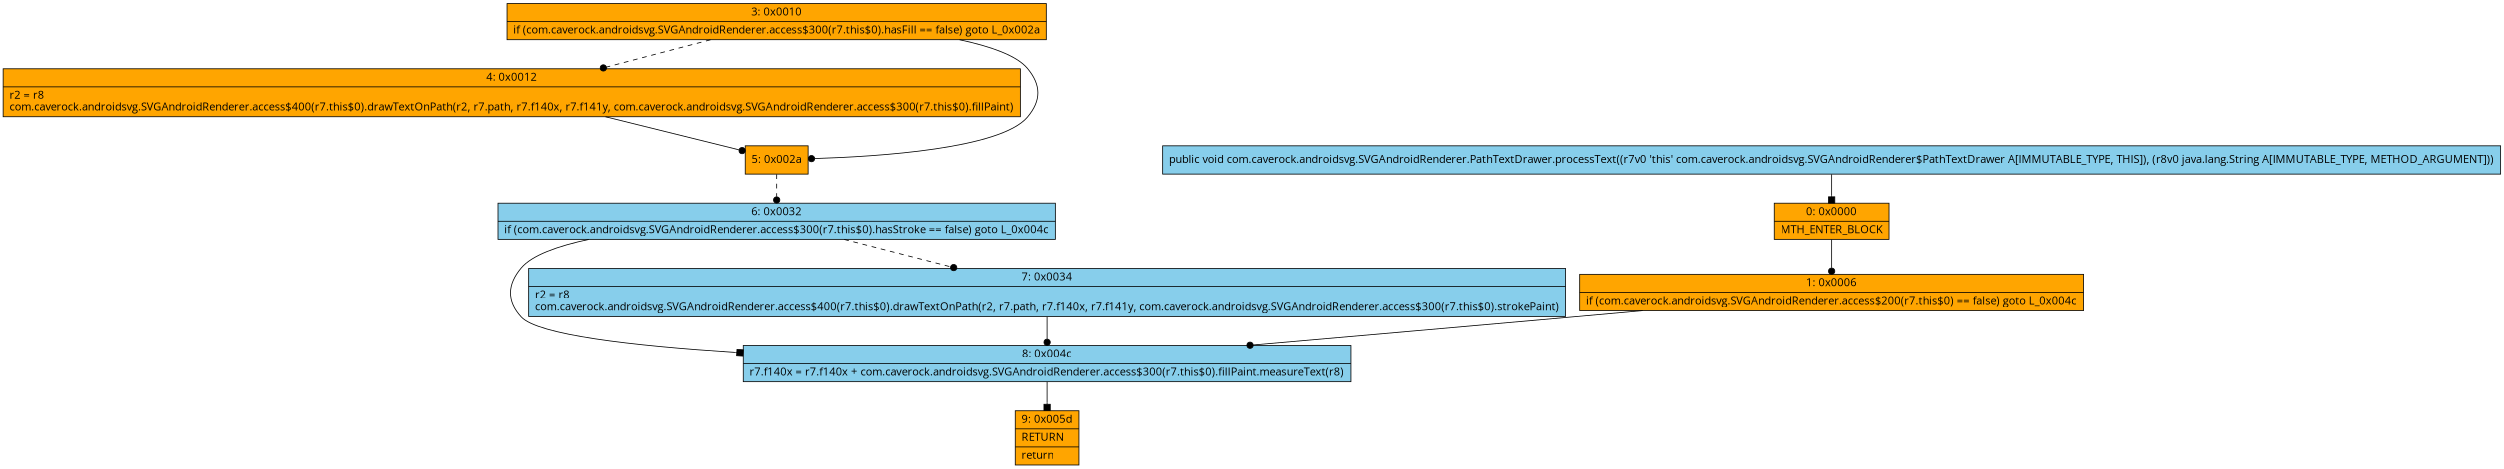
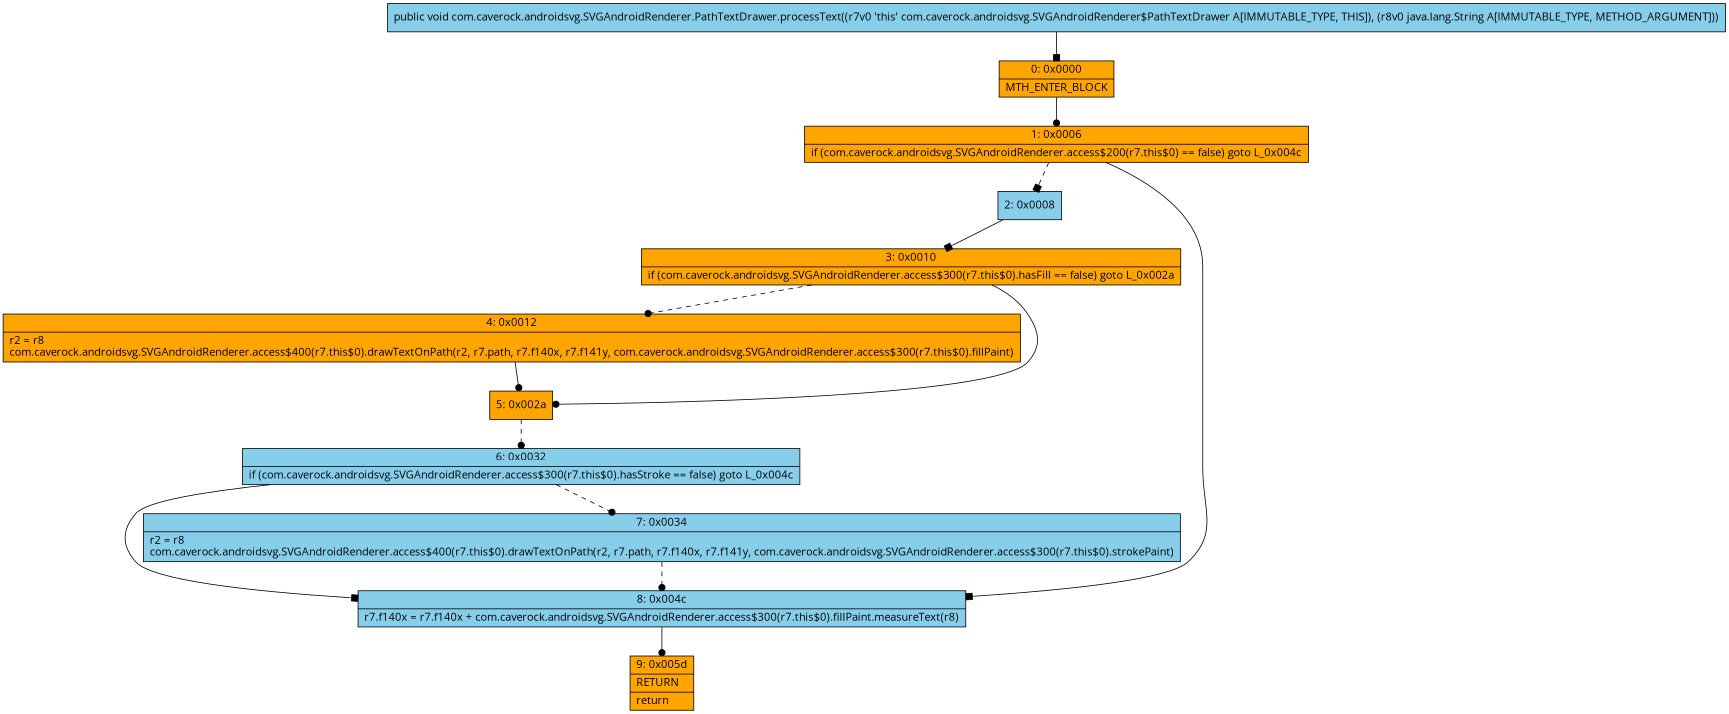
none -> (1030, 206)
(1047, 328) -> (662, 573)
(1448, 328) -> (1203, 451)
(1047, 392) -> (662, 638)
